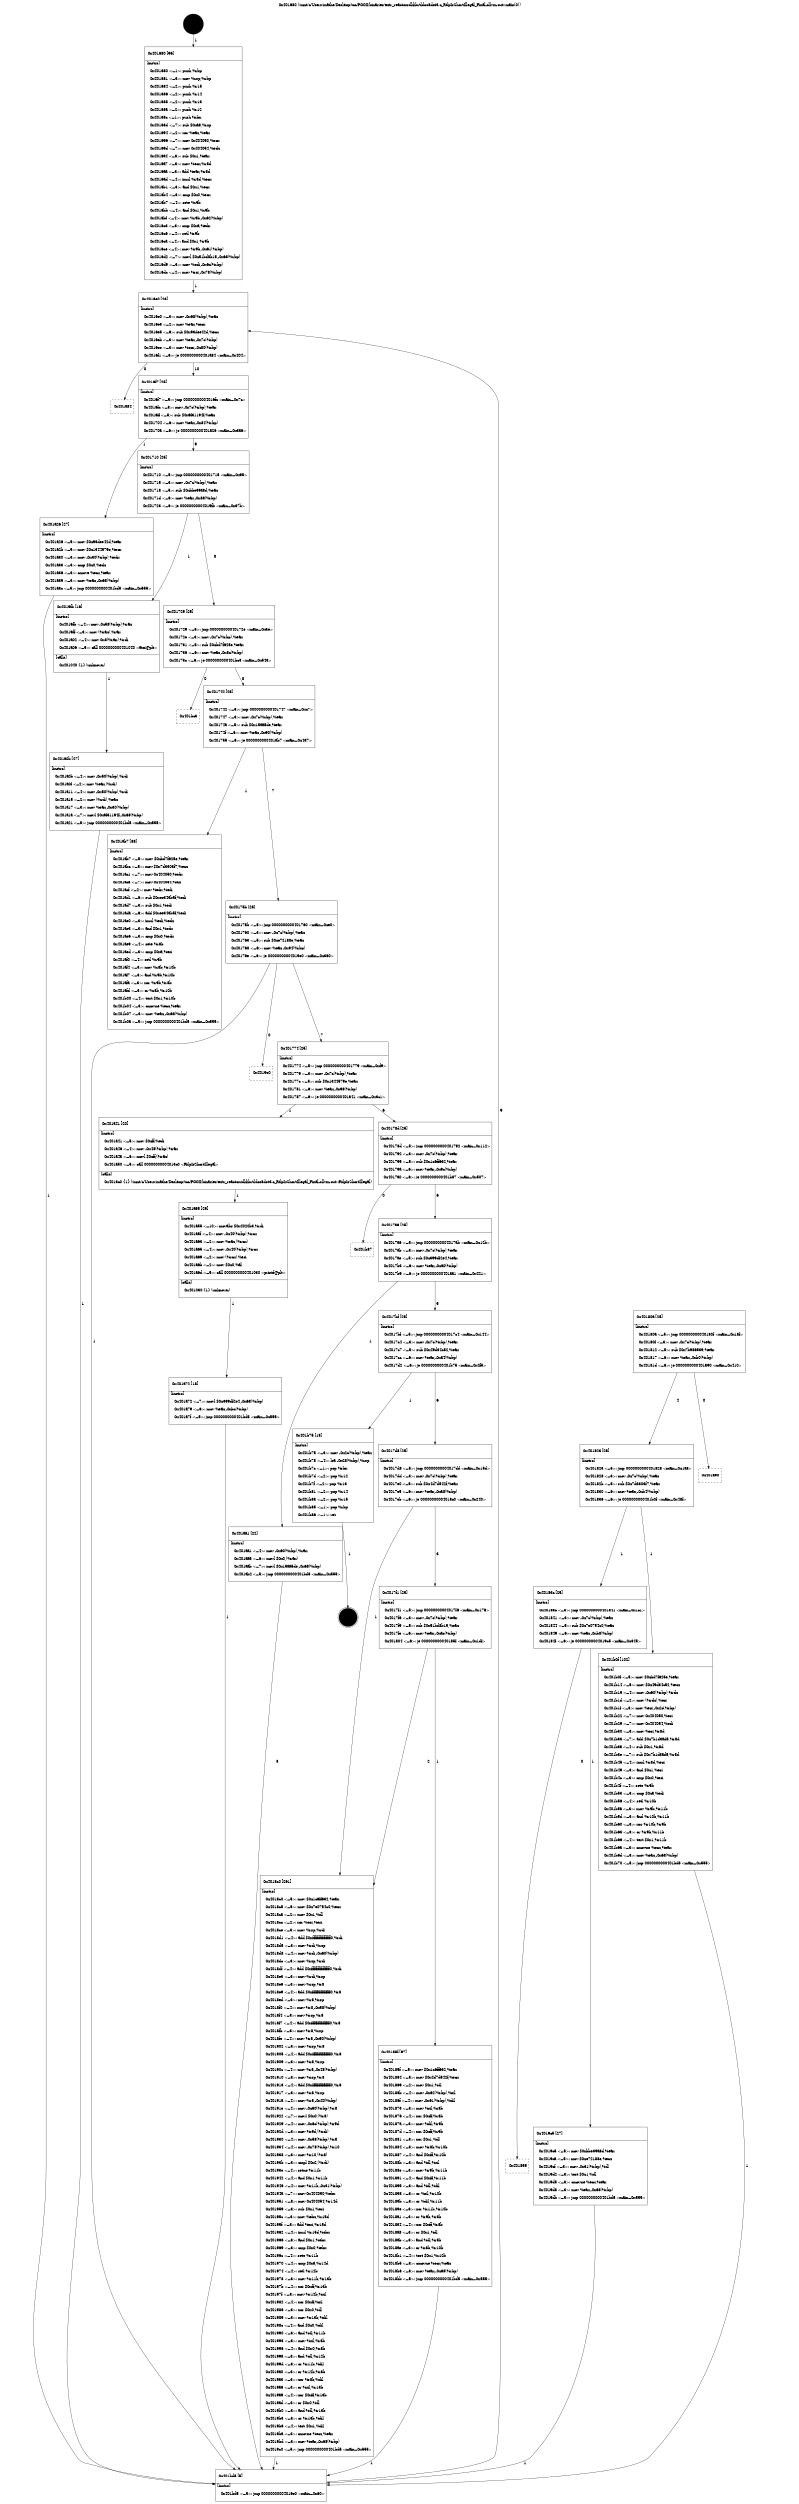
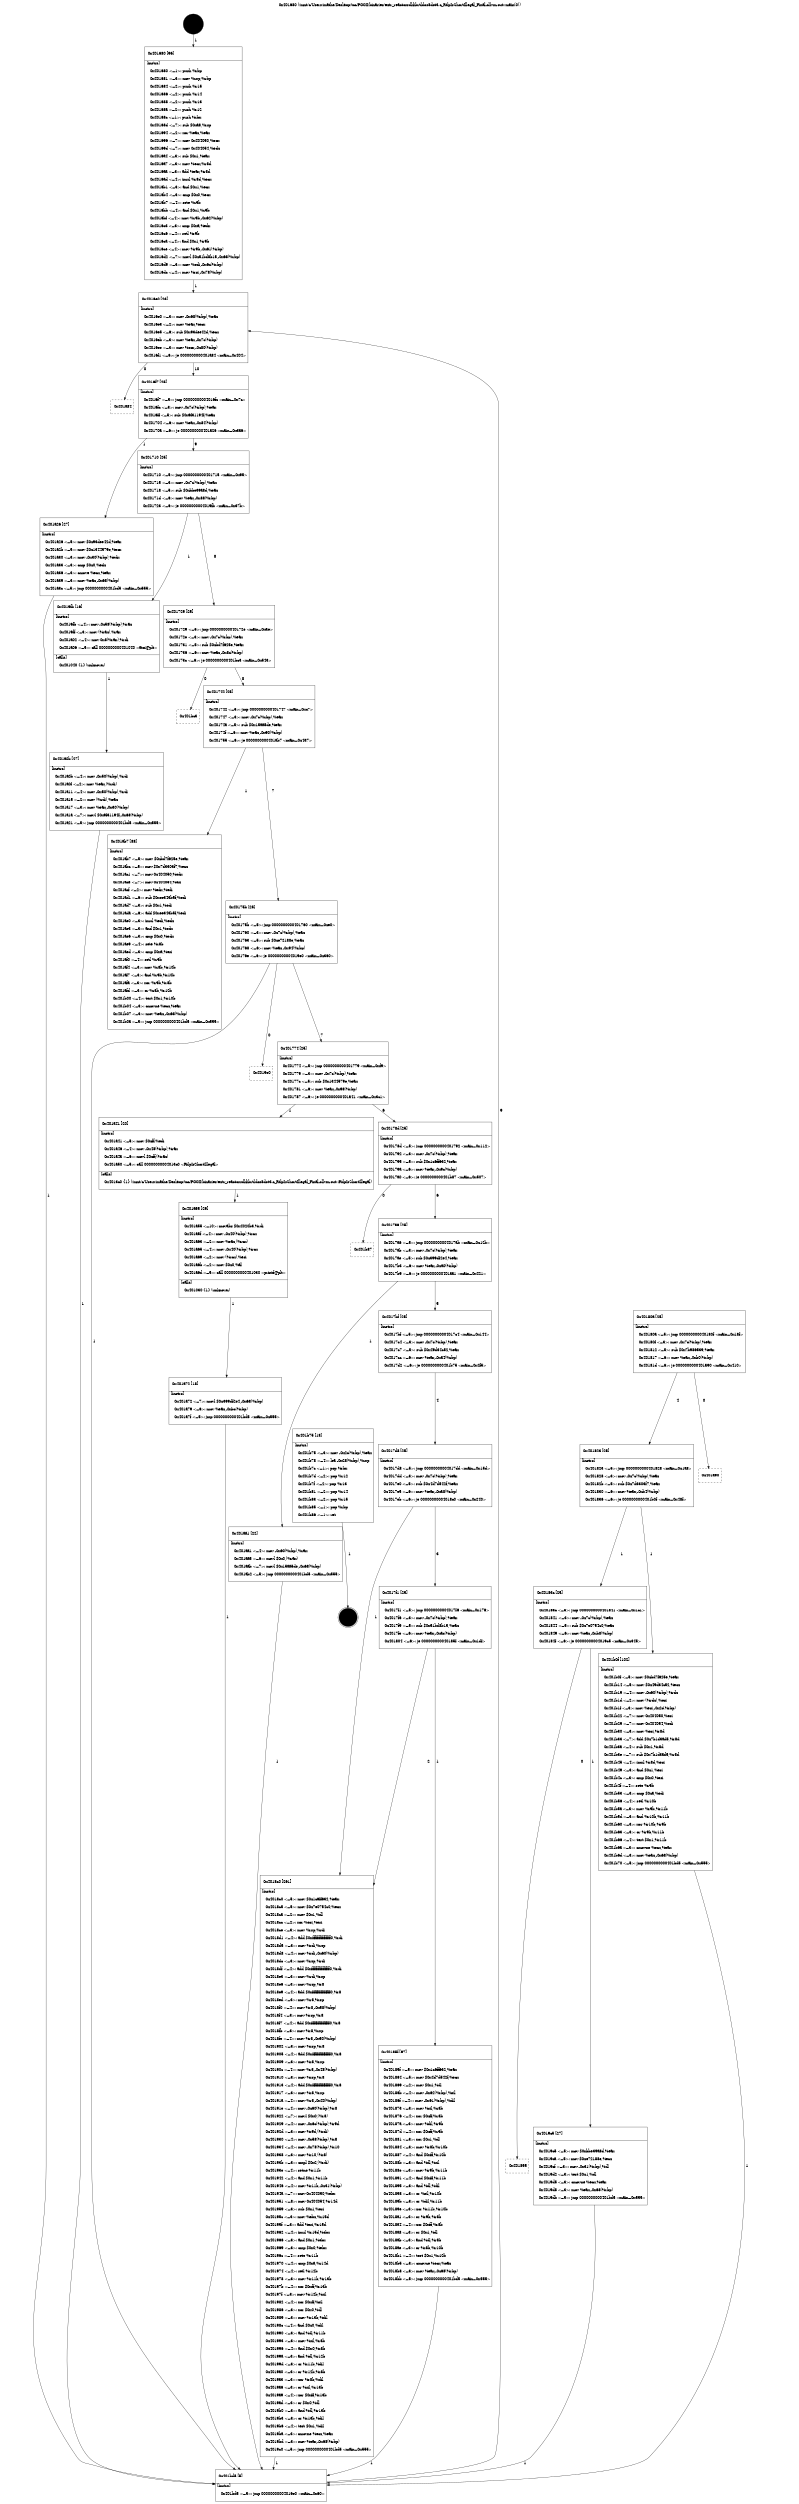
(391, 1400) -> none
(437, 1401) -> (437, 1401)
(277, 1762) -> (277, 1762)
